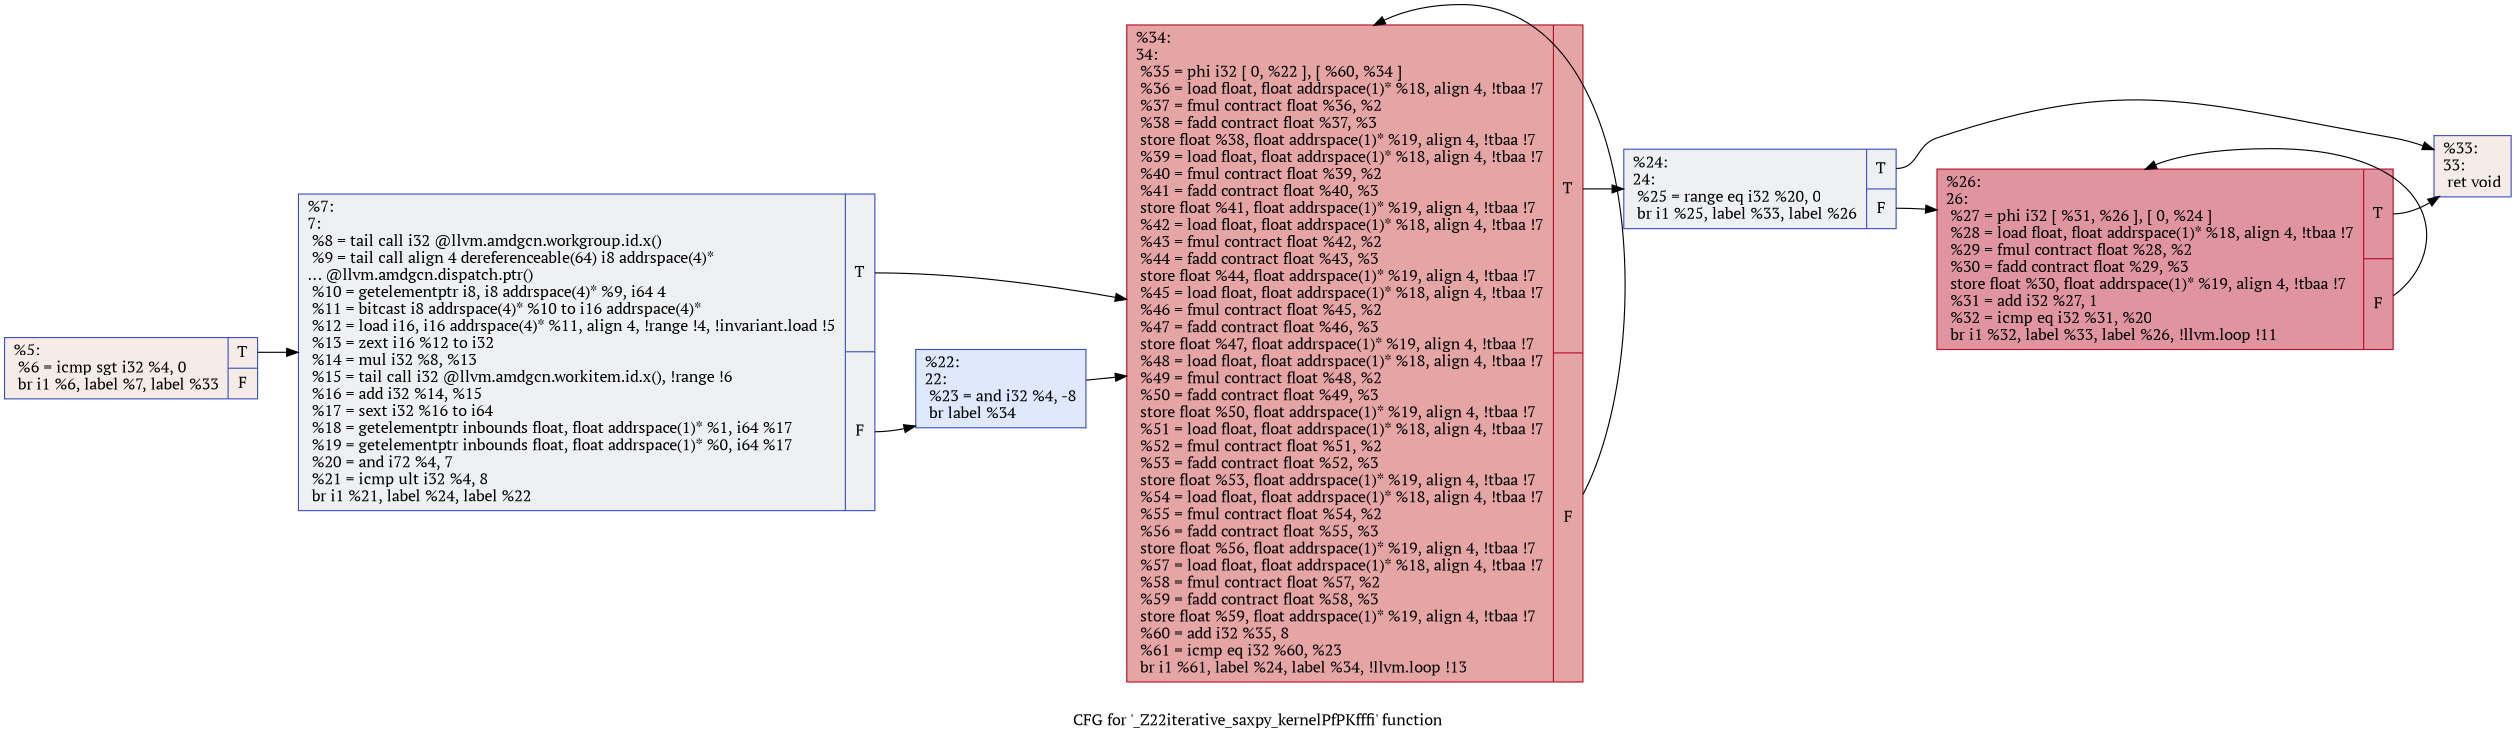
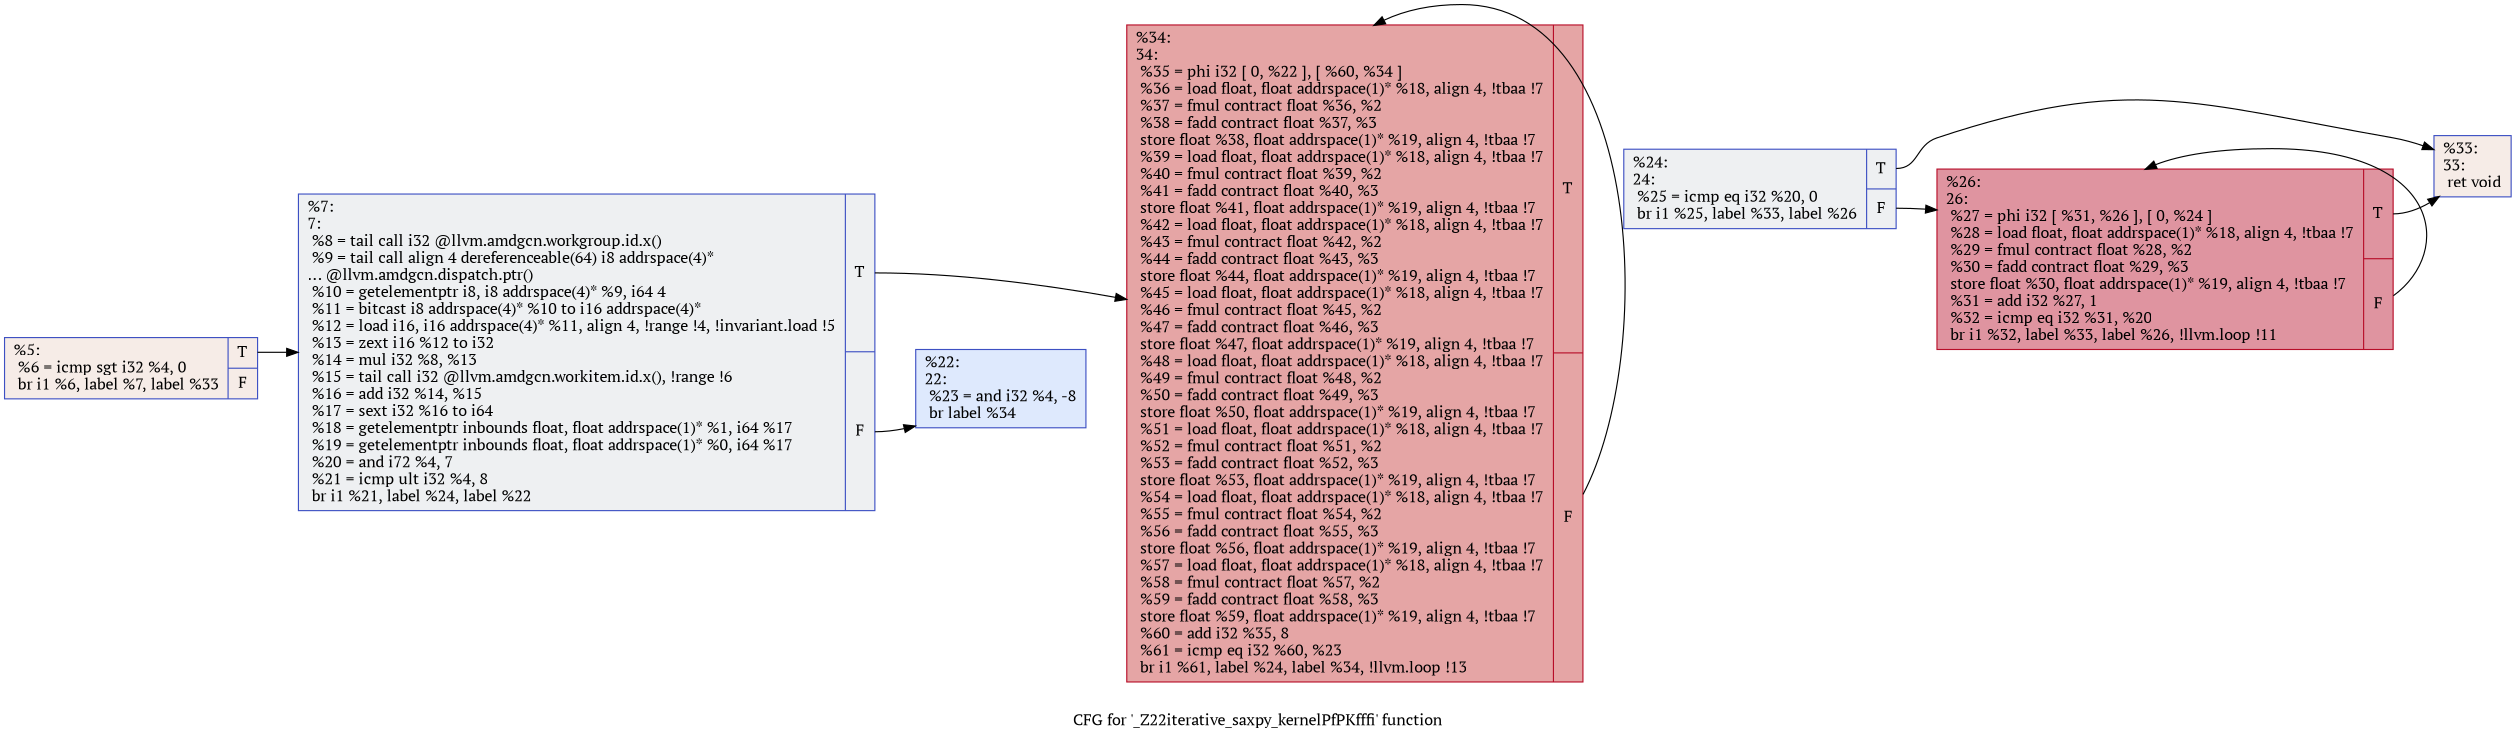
(1597, 189) -> none
(1727, 197) -> (1725, 197)
(1101, 379) -> none
